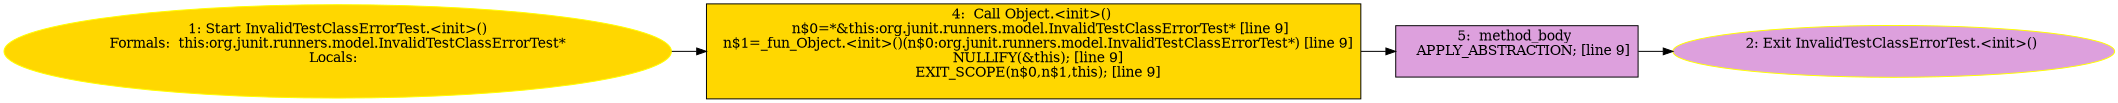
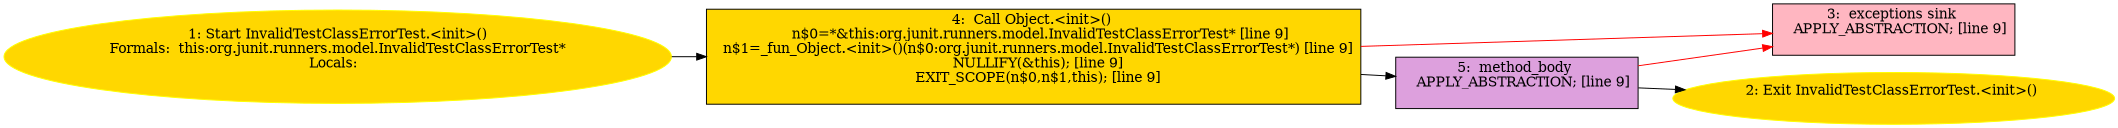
none -> (1894, 30)
(1894, 51) -> (1894, 98)
